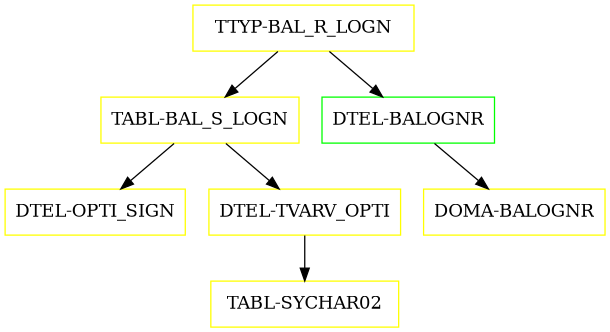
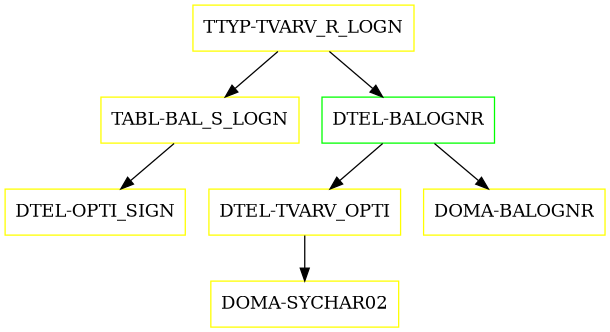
(303, 28) -> (303, 28)
(248, 162) -> (361, 162)
(305, 304) -> (305, 304)
